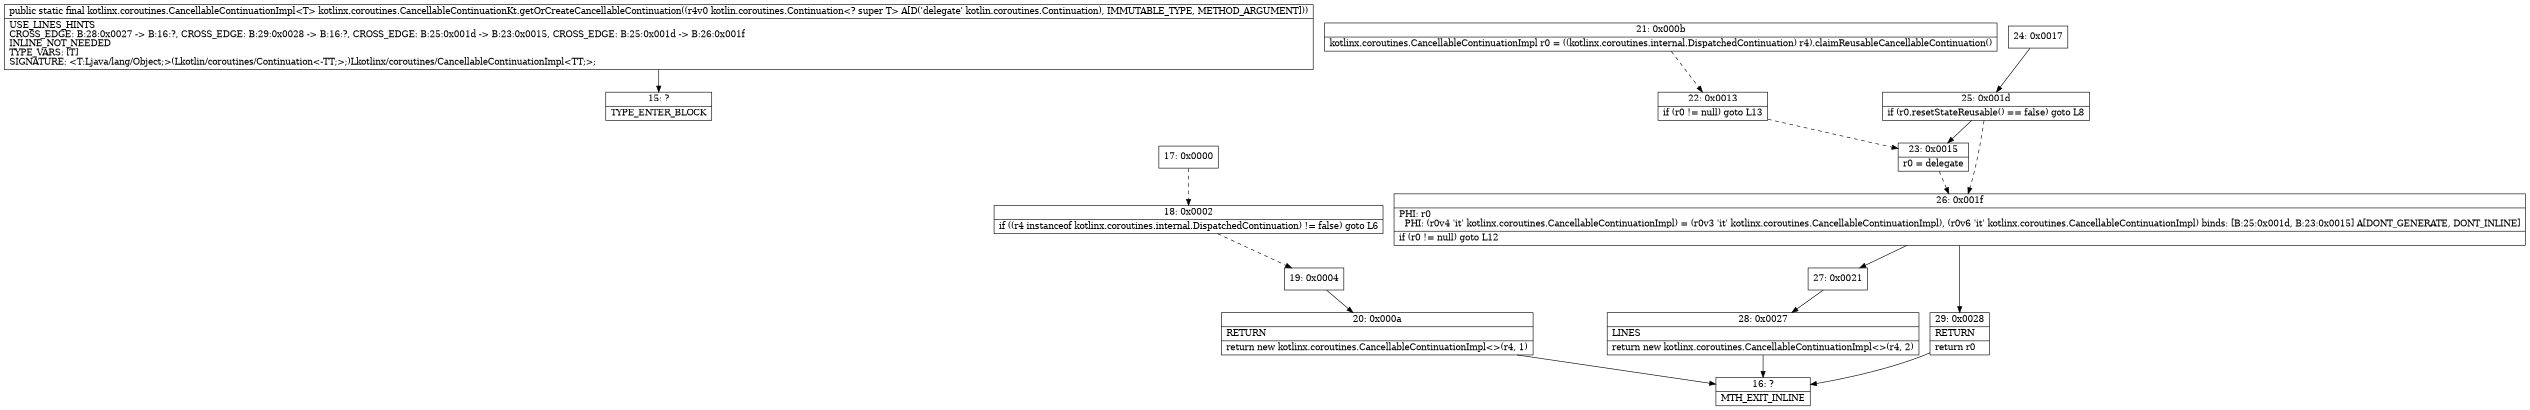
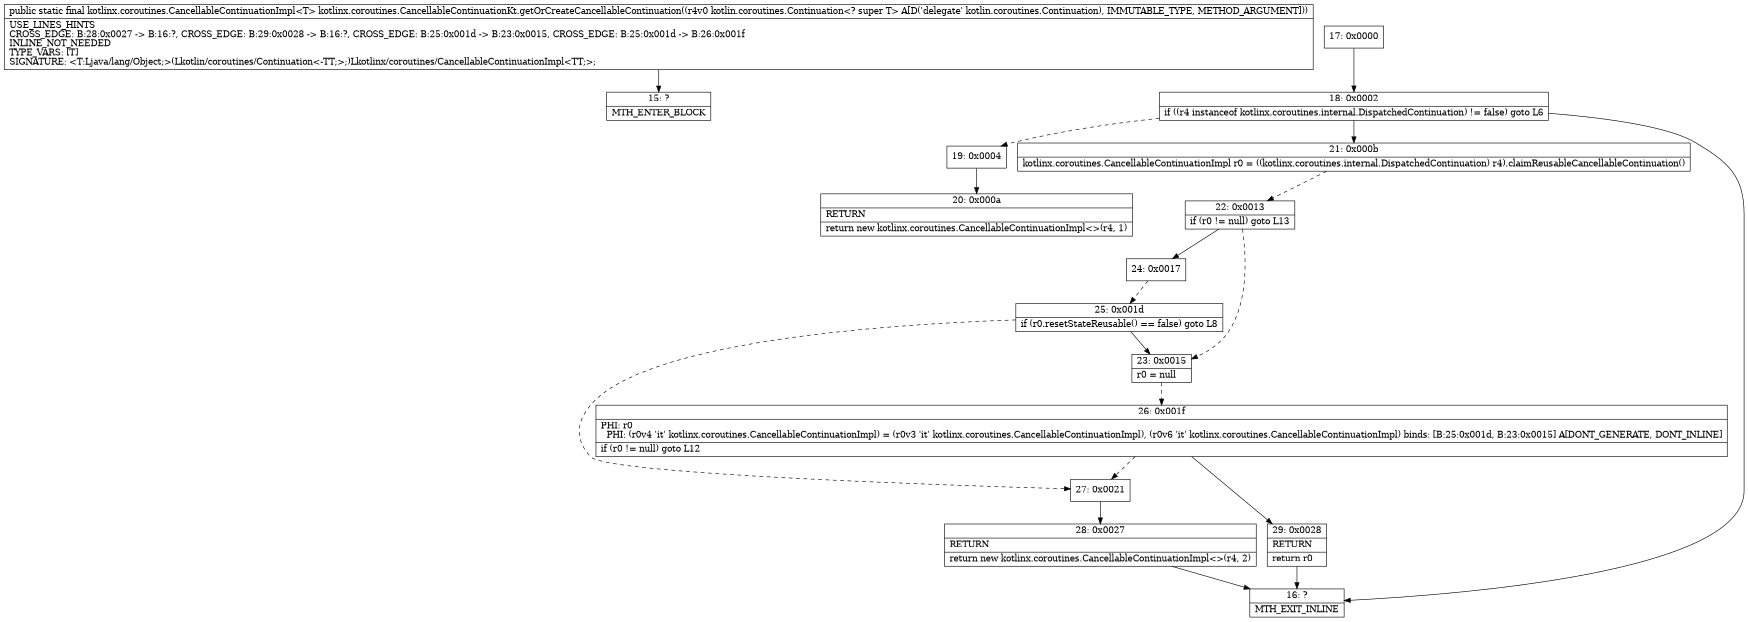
(2015, 68) -> (1141, 290)
(659, 113) -> (659, 113)
none -> (1354, 129)
(1978, 154) -> (584, 448)
(1933, 164) -> (1156, 375)
(1189, 184) -> (1354, 67)
none -> (1198, 242)
(1886, 255) -> (1126, 466)
(1626, 334) -> (969, 545)
(1613, 369) -> (1744, 444)
